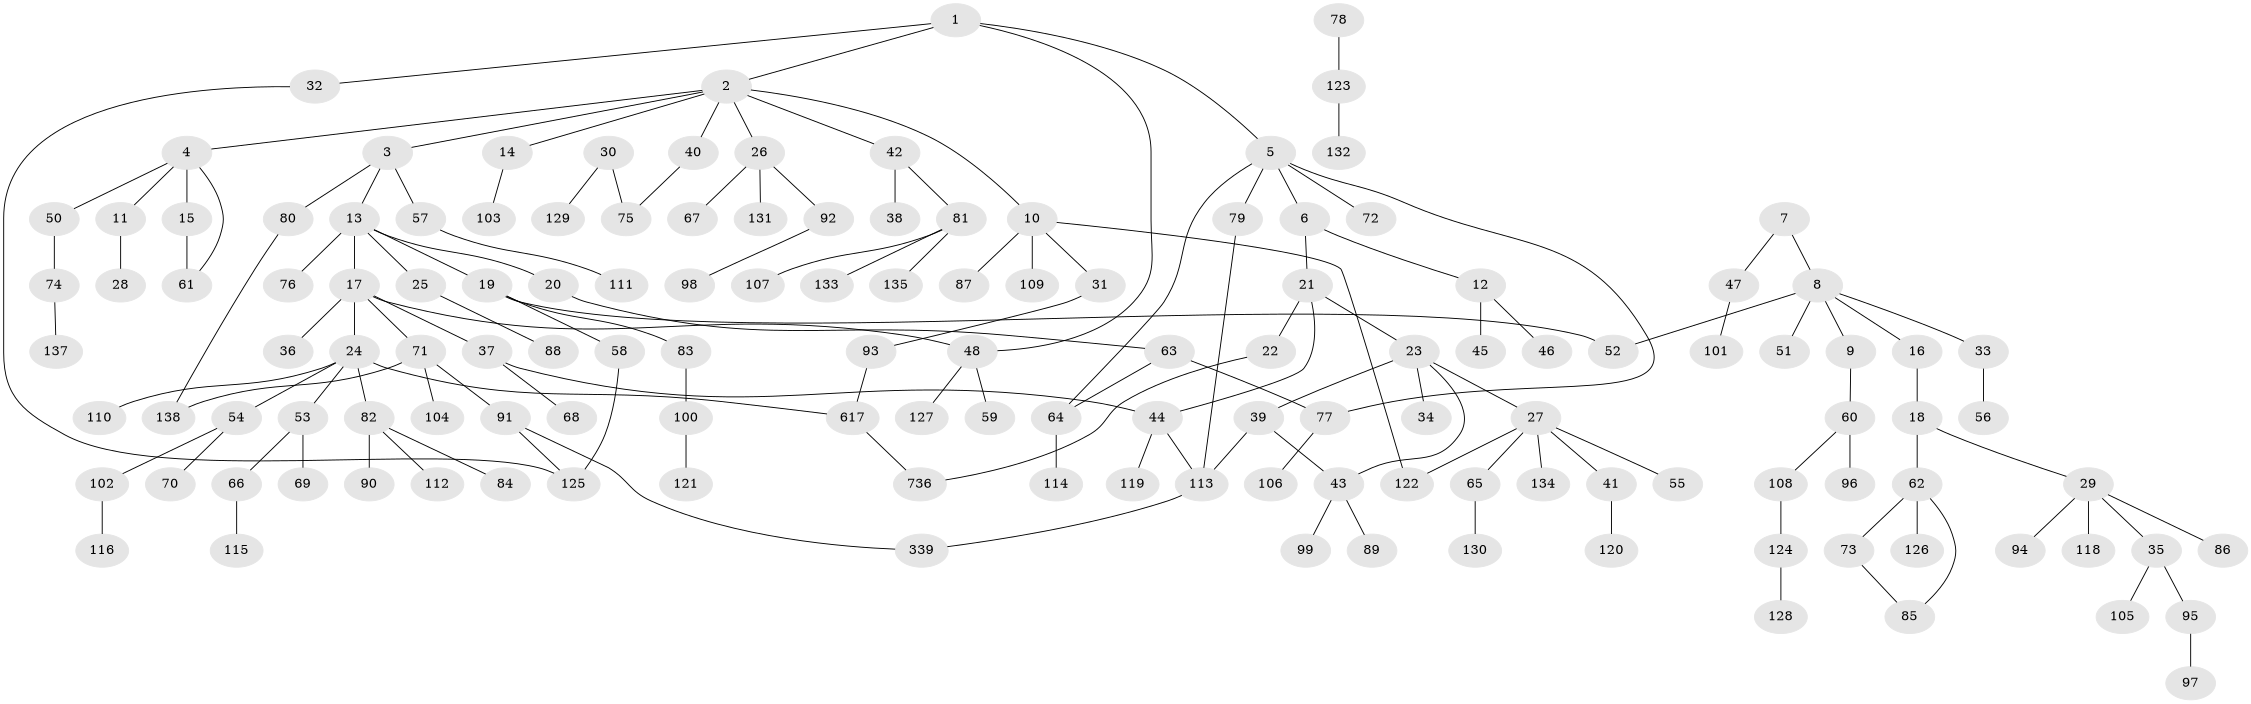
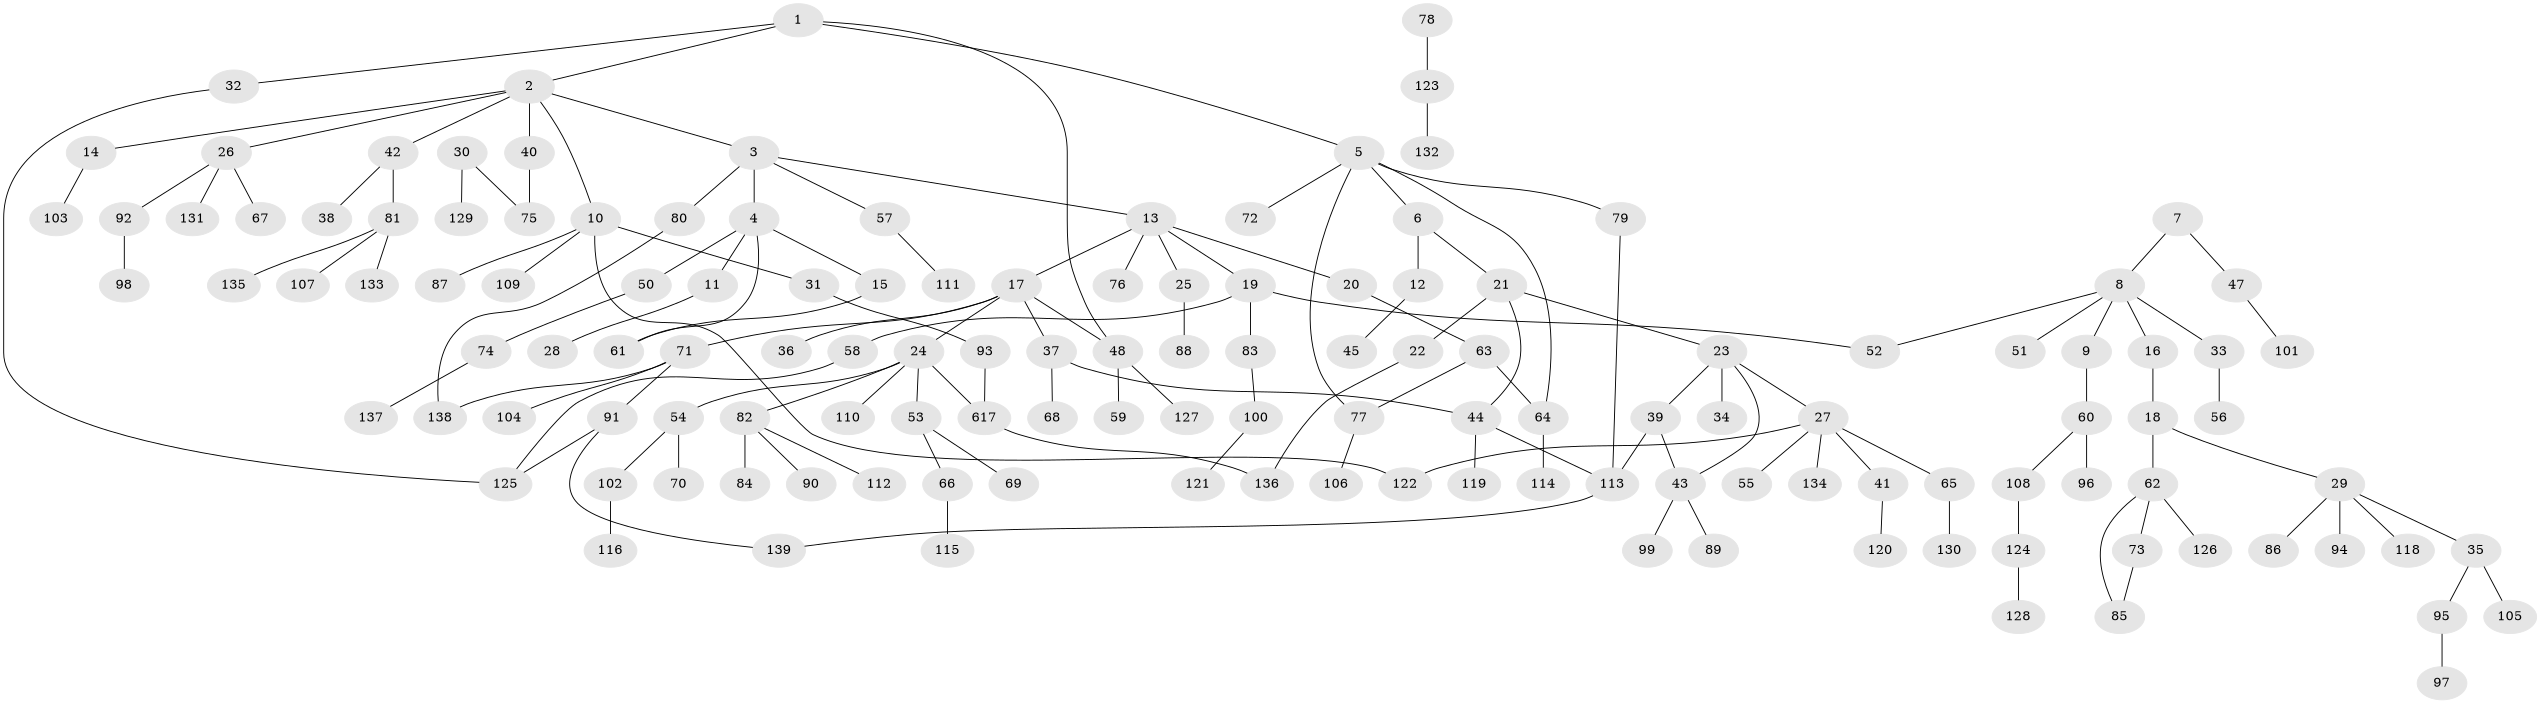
(457, 120) -> (754, 186)
(1547, 352) -> none
(920, 484) -> (1267, 484)
(922, 551) -> (779, 551)
